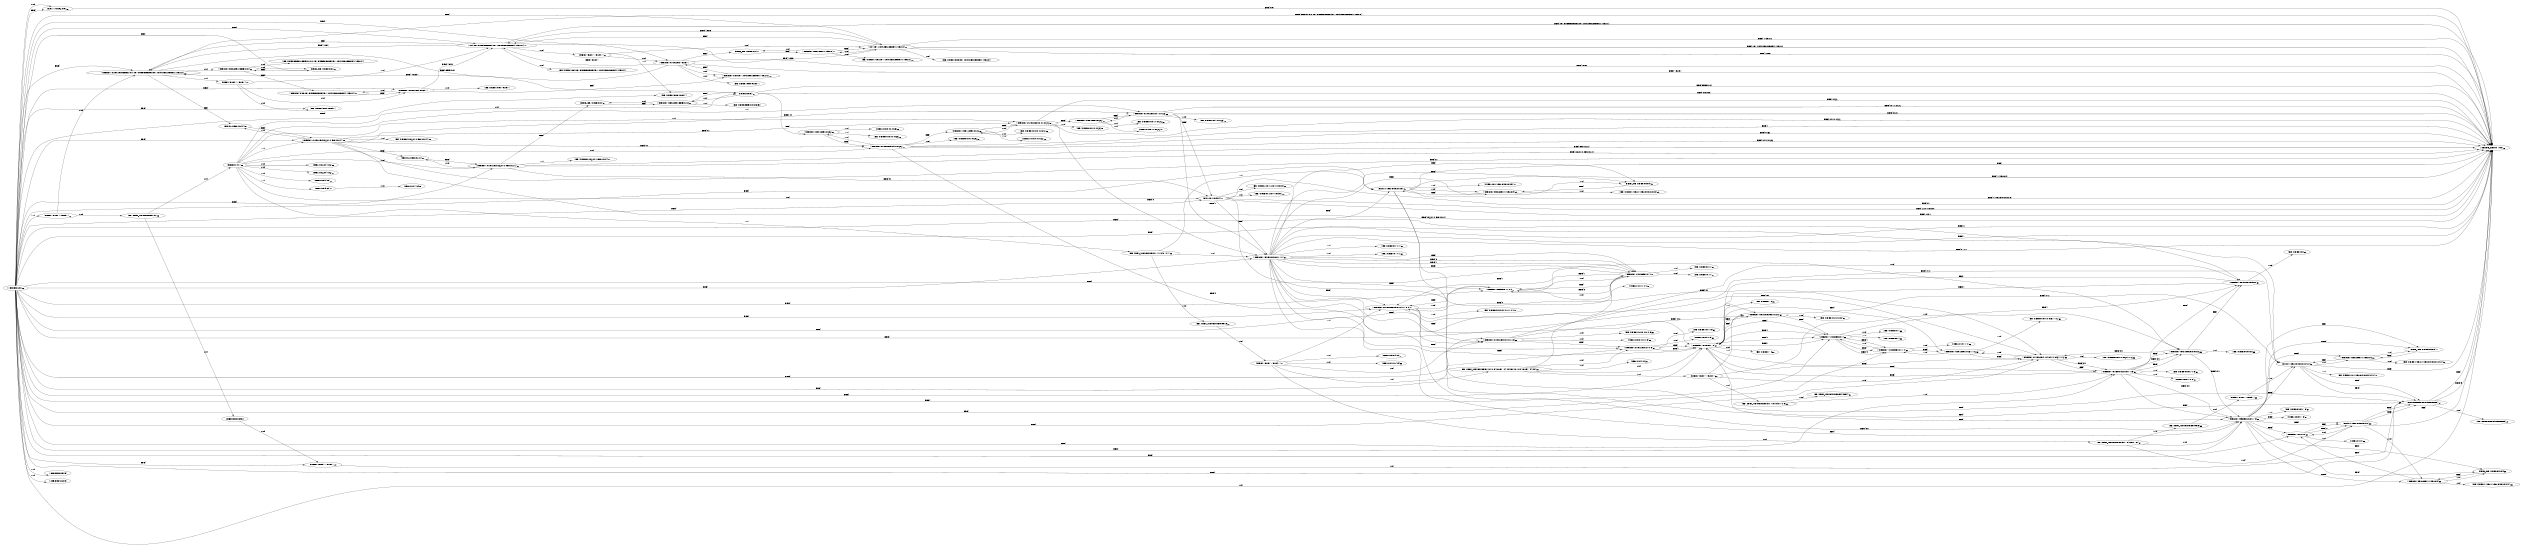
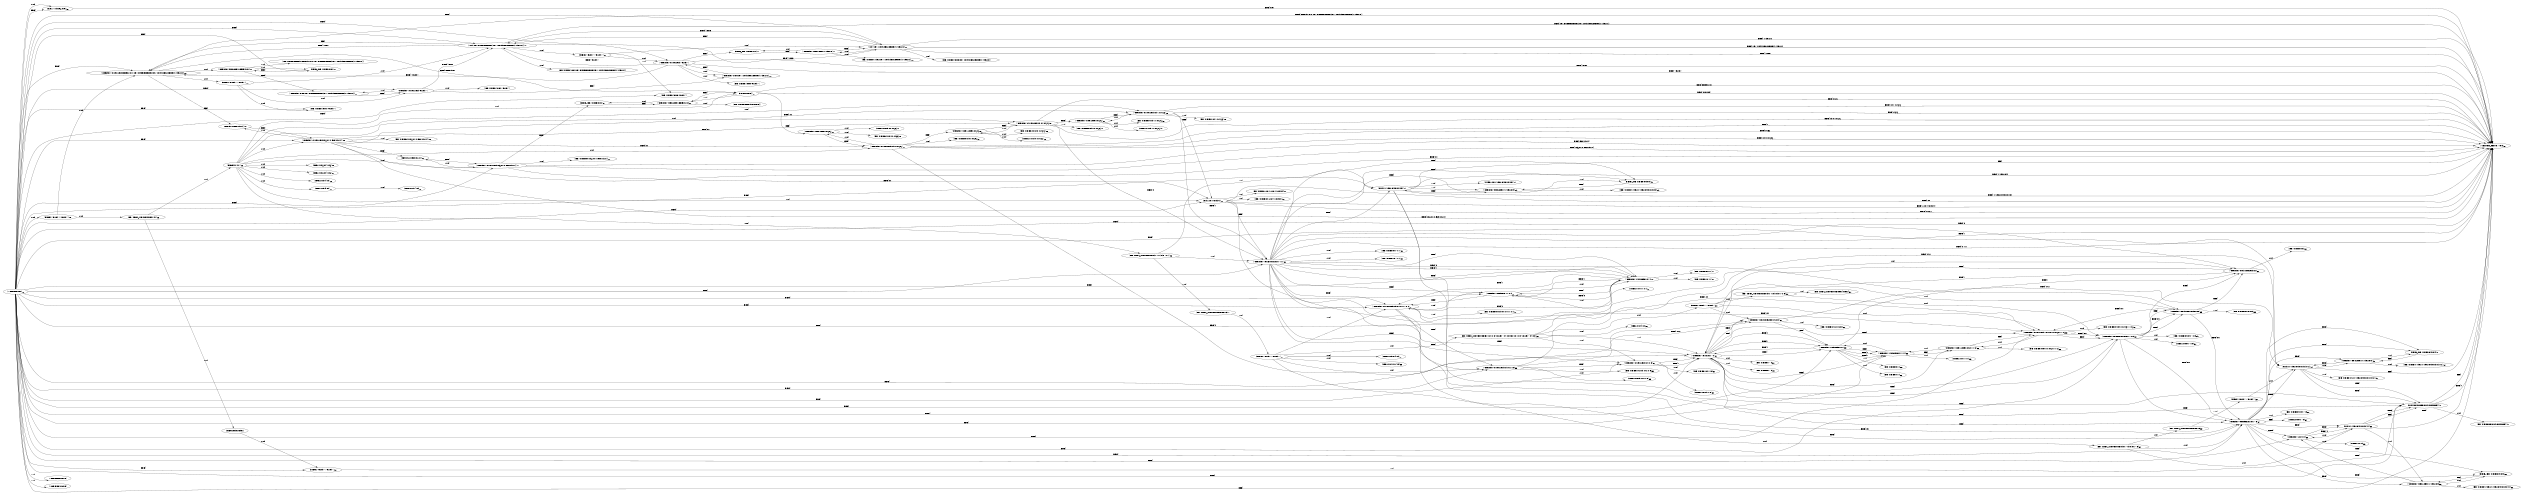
none -> (1794, 375)
(1241, 485) -> (1241, 488)
